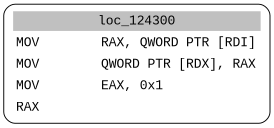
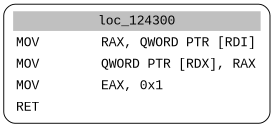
(59, 107) -> (59, 107)
